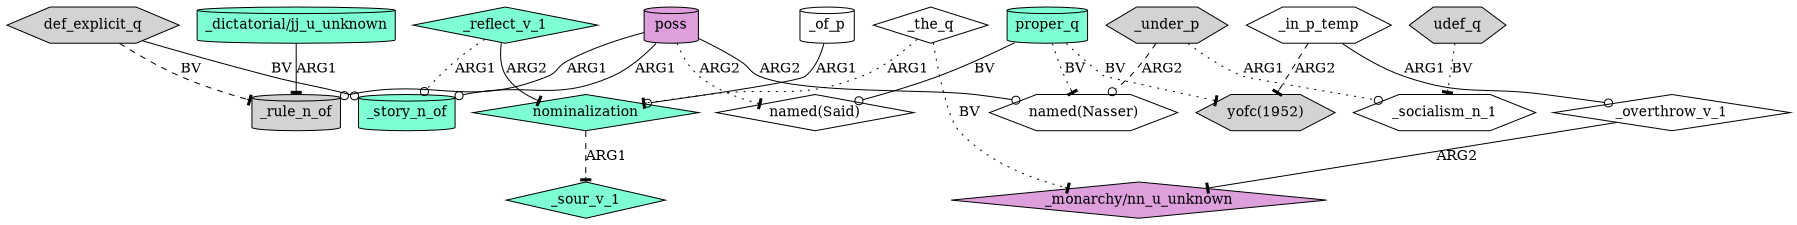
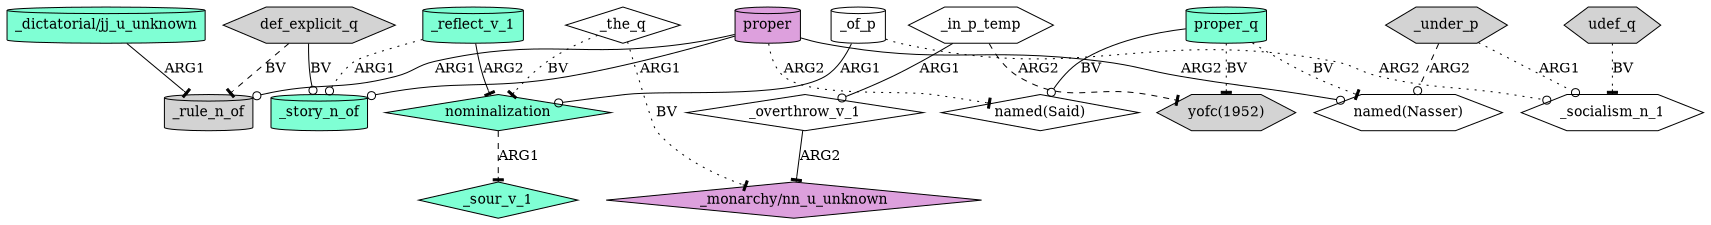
(505, 25) -> (473, 25)
(671, 25) -> (768, 25)
none -> (1216, 50)
(908, 69) -> (558, 69)
